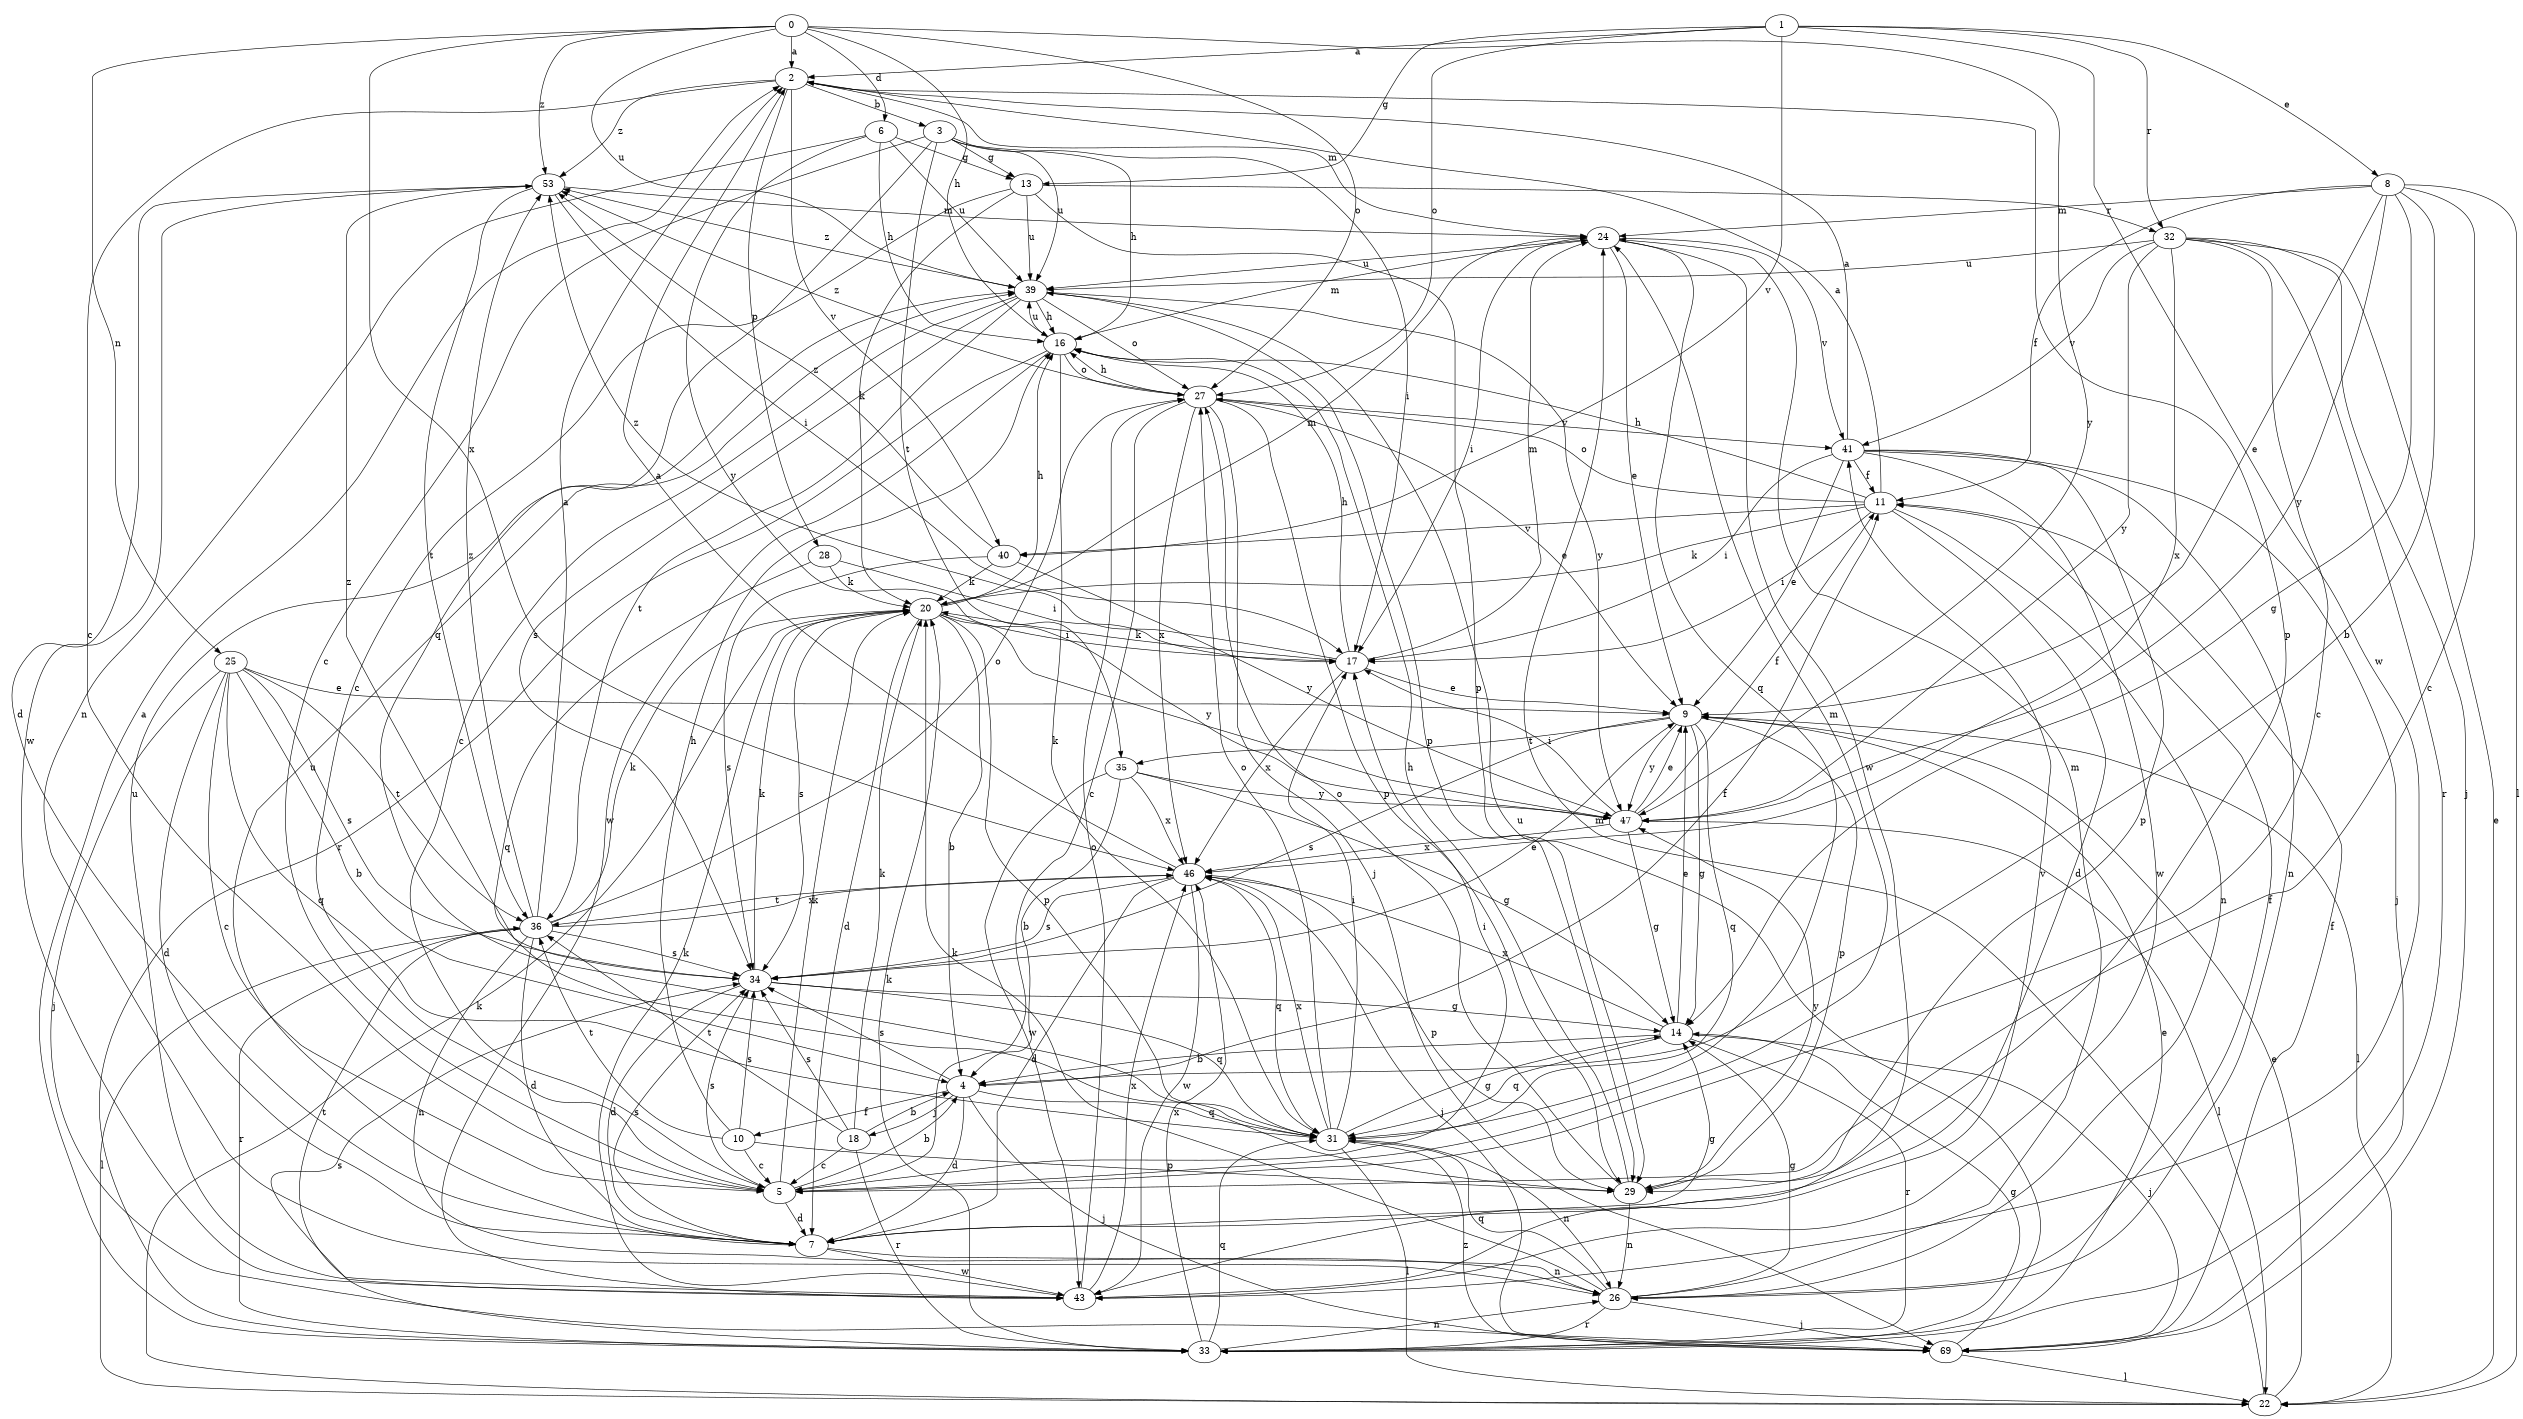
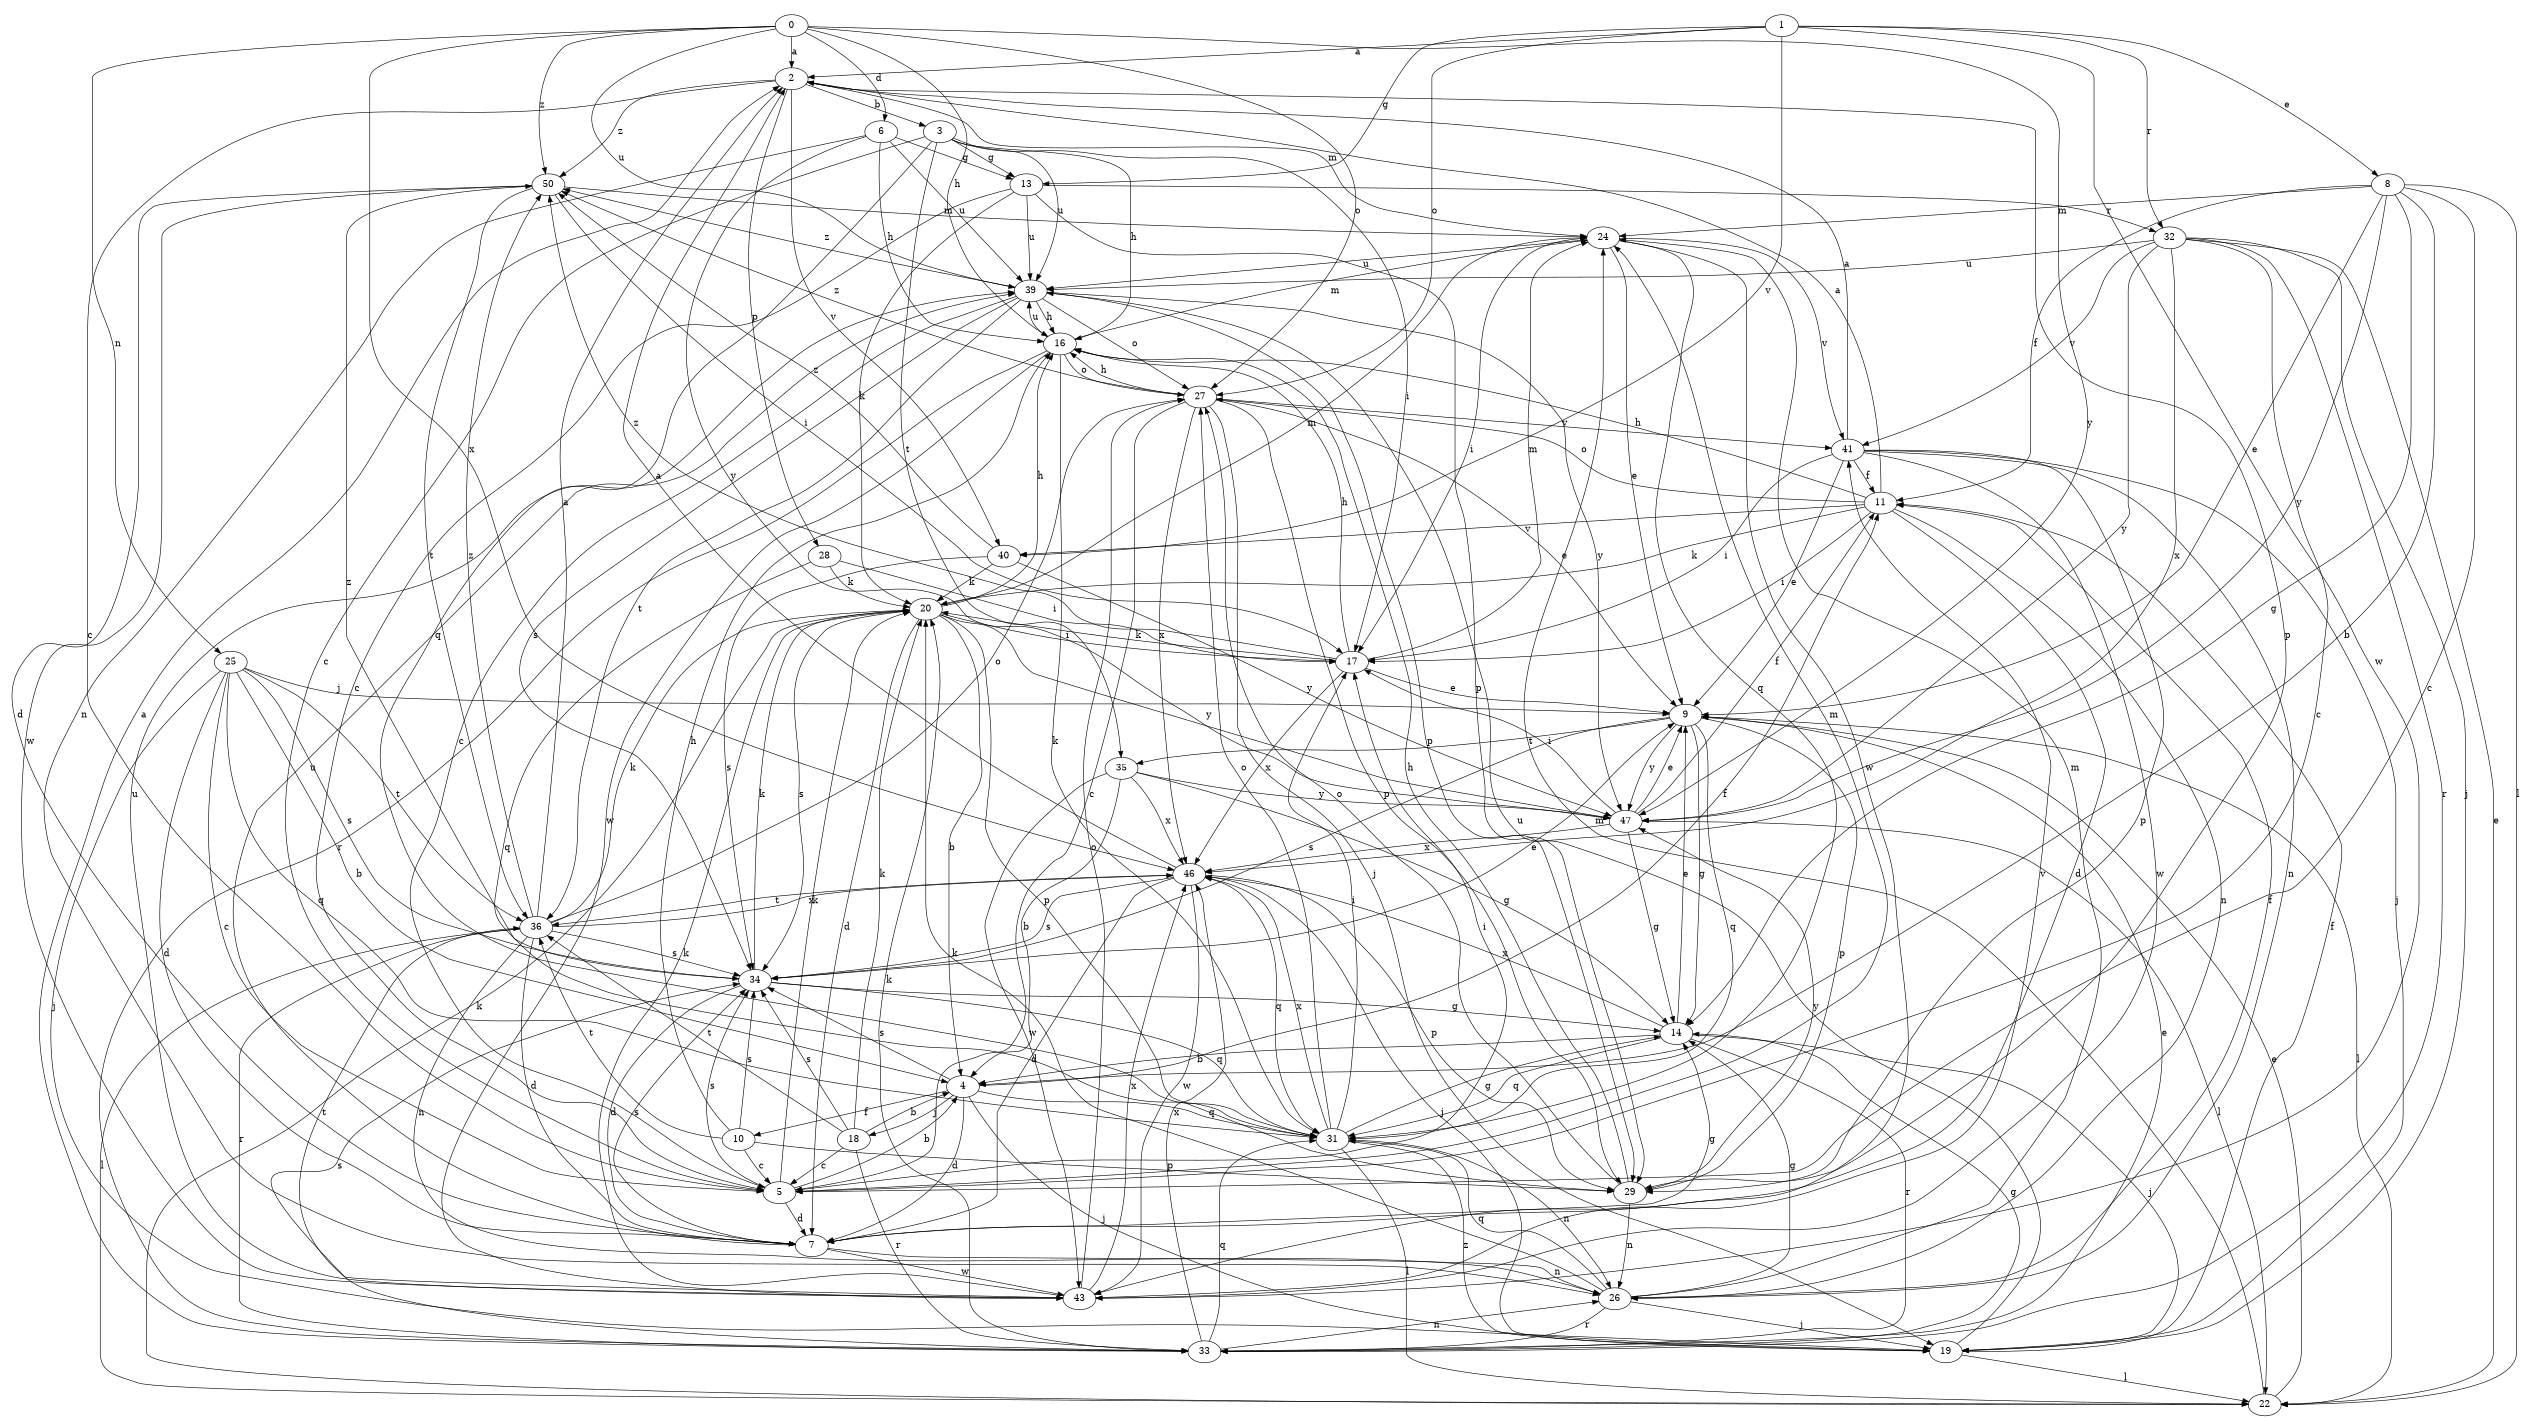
(548, 185) -> (548, 185)
(339, 689) -> (339, 689)
(1946, 1352) -> (1946, 1352)
